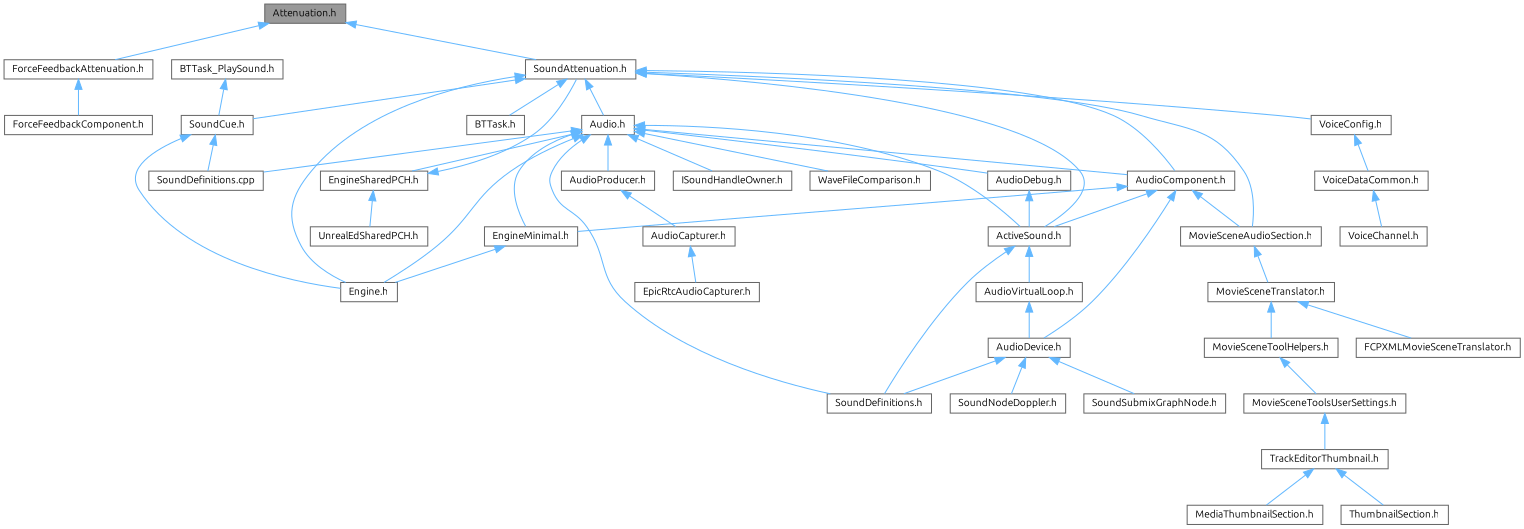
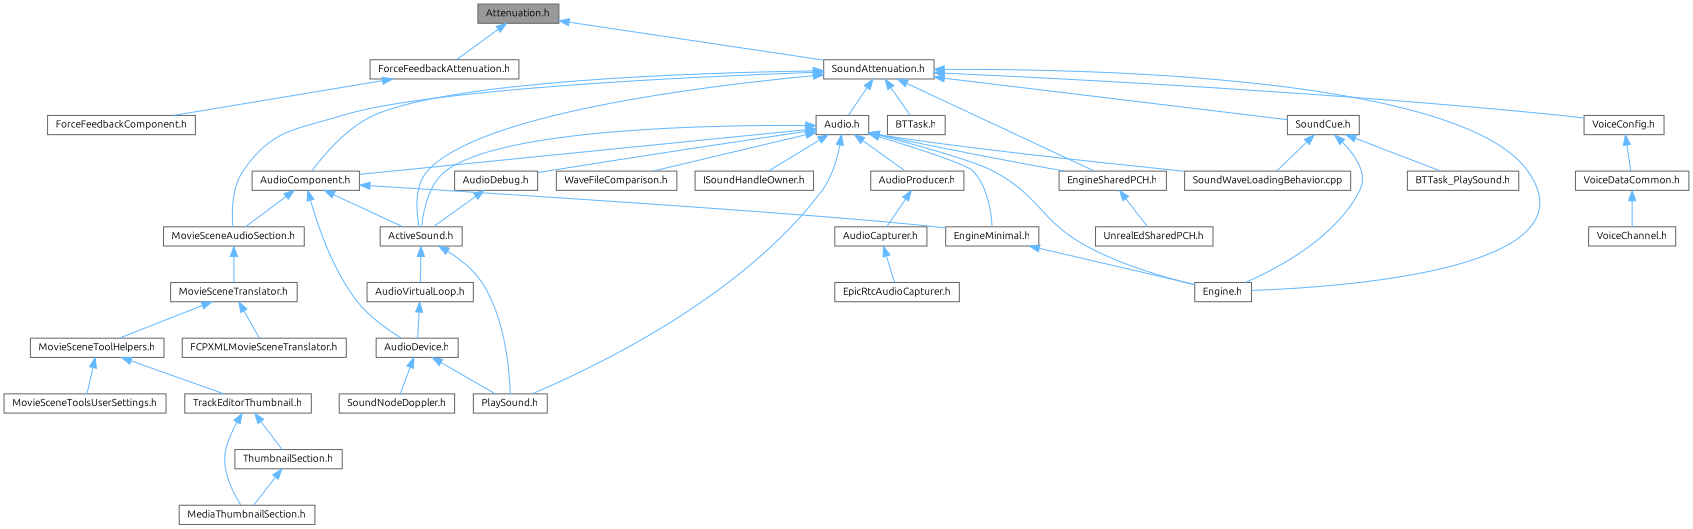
(221, 102) -> (1398, 155)
(541, 128) -> (1001, 127)
(206, 181) -> (1268, 181)
(879, 403) -> (510, 403)
(1155, 403) -> none
(1325, 437) -> (177, 377)
none -> (265, 491)
